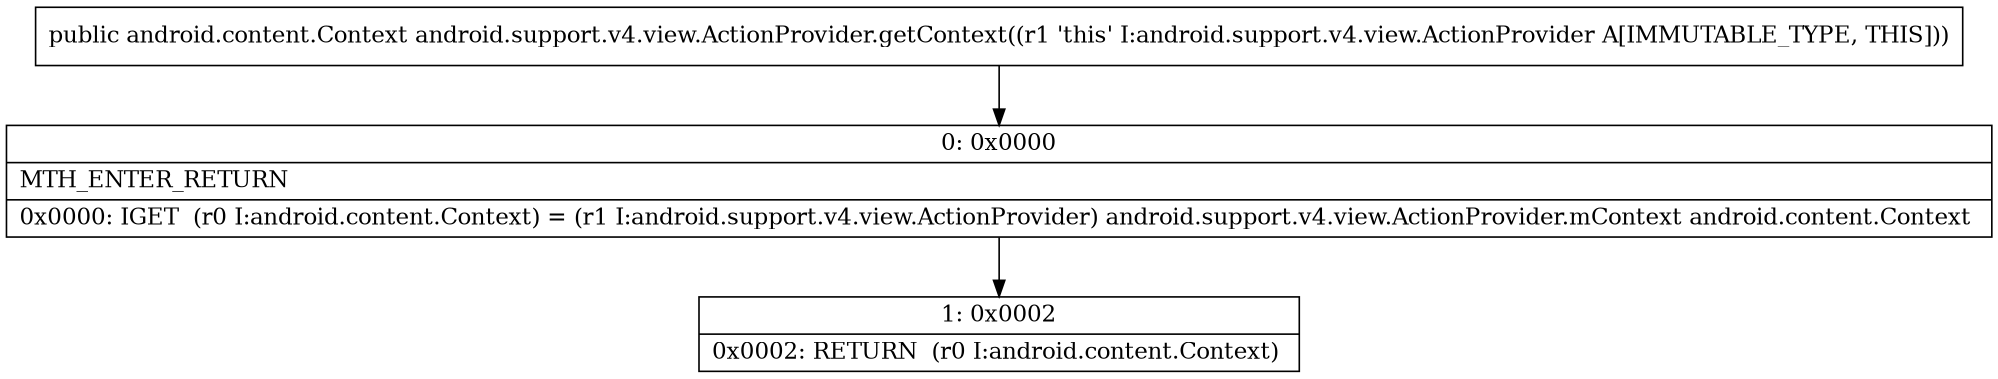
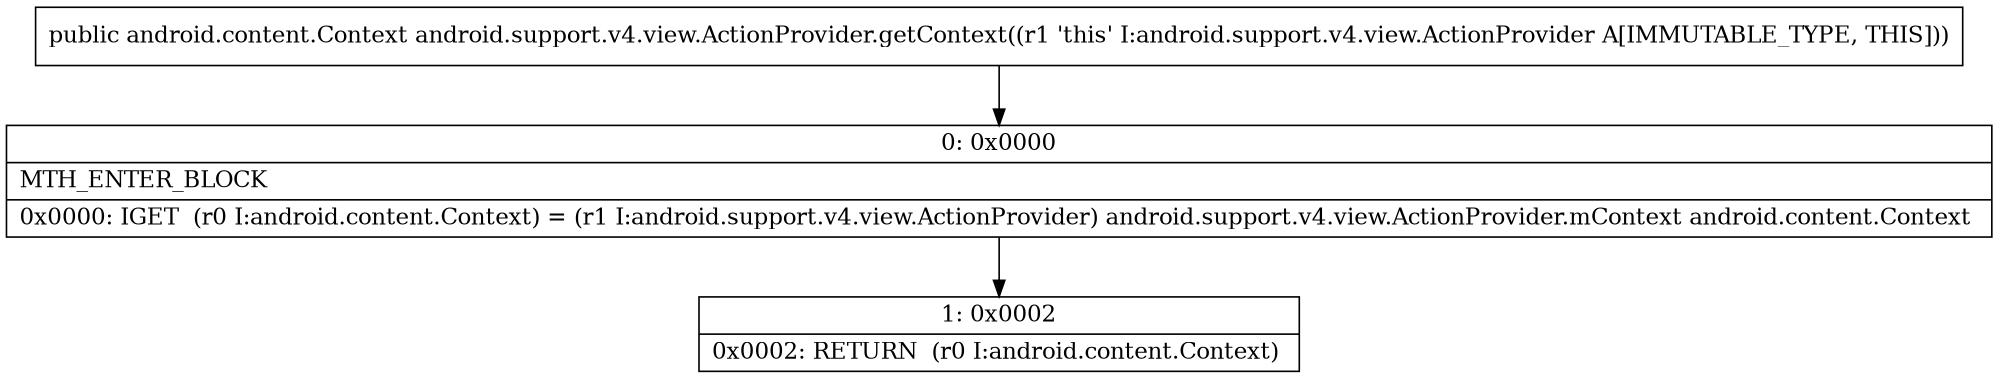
(154, 180) -> (144, 180)
